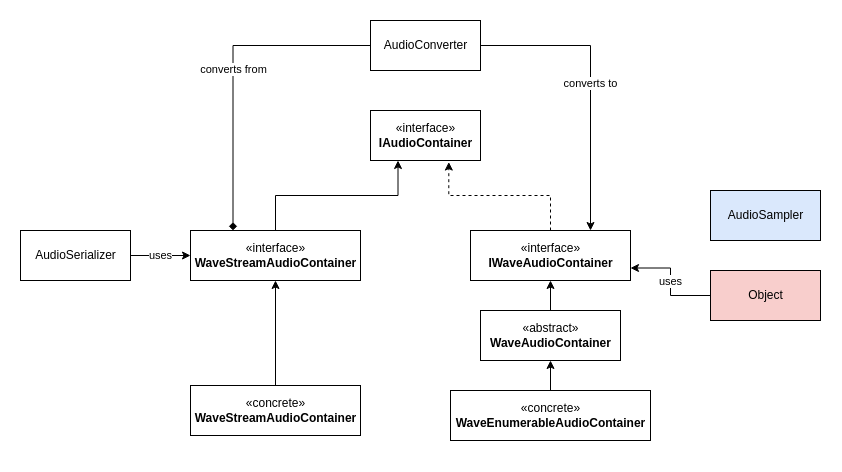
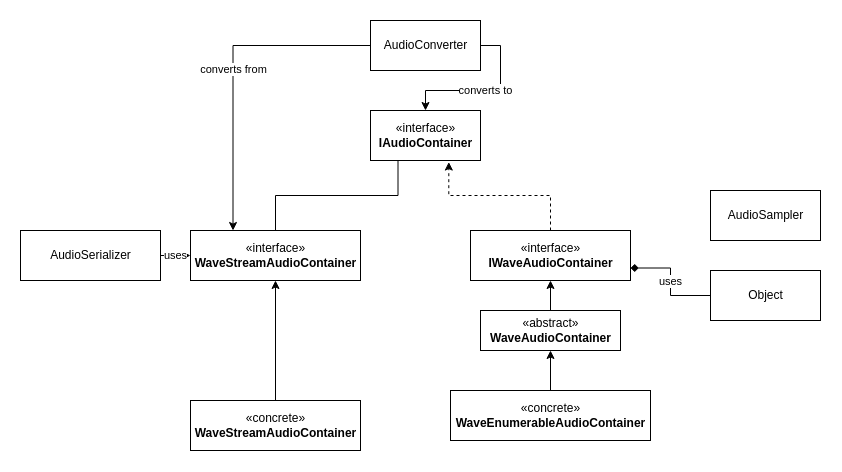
(591, 88) -> (481, 91)
(398, 169) -> (398, 167)
(766, 216) -> (766, 216)
(233, 221) -> (233, 222)
(76, 256) -> (91, 256)
(639, 268) -> (639, 268)
(766, 296) -> (766, 296)
(551, 336) -> (551, 331)
(276, 411) -> (276, 426)
